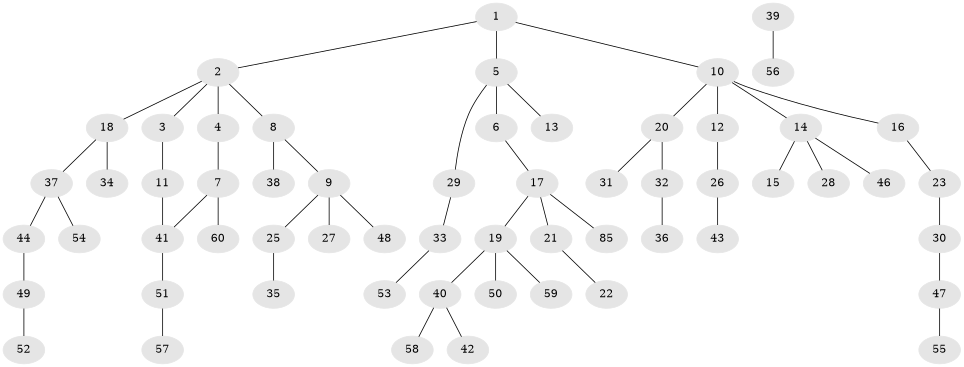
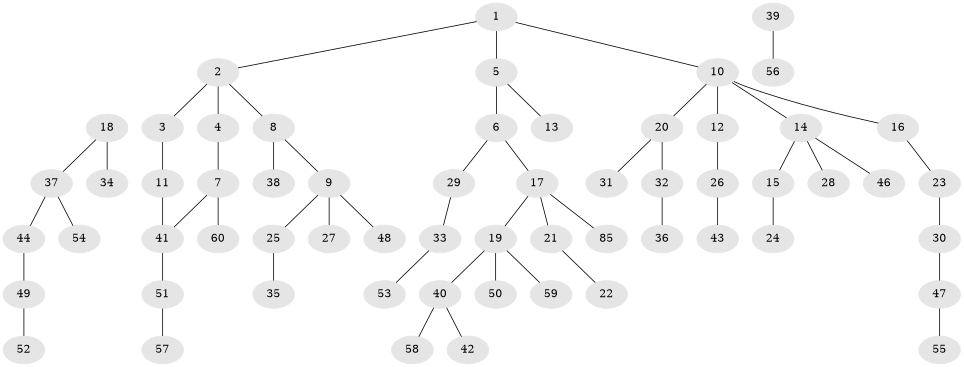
(163, 100) -> none
(465, 125) -> (475, 156)
none -> (773, 239)
